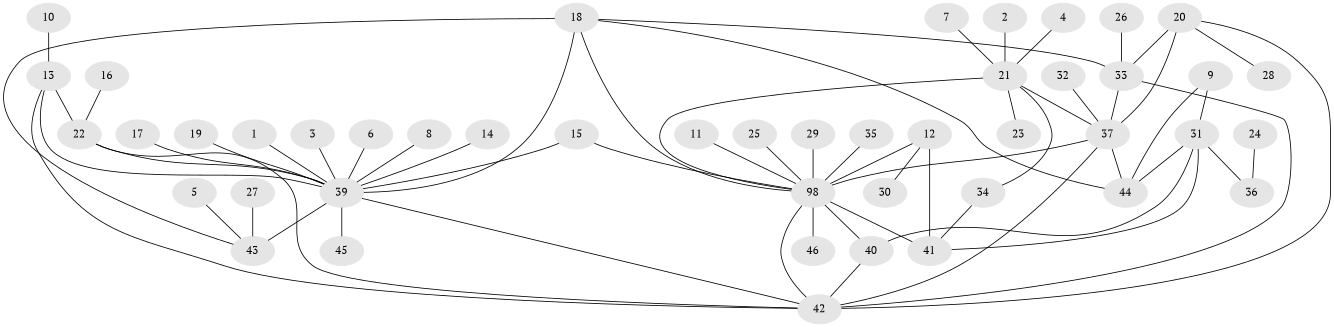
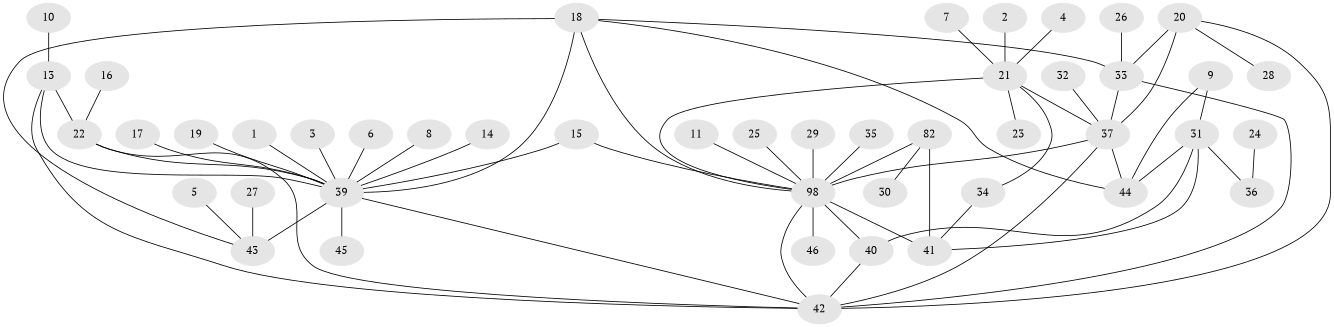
(930, 134) -> (930, 134)
